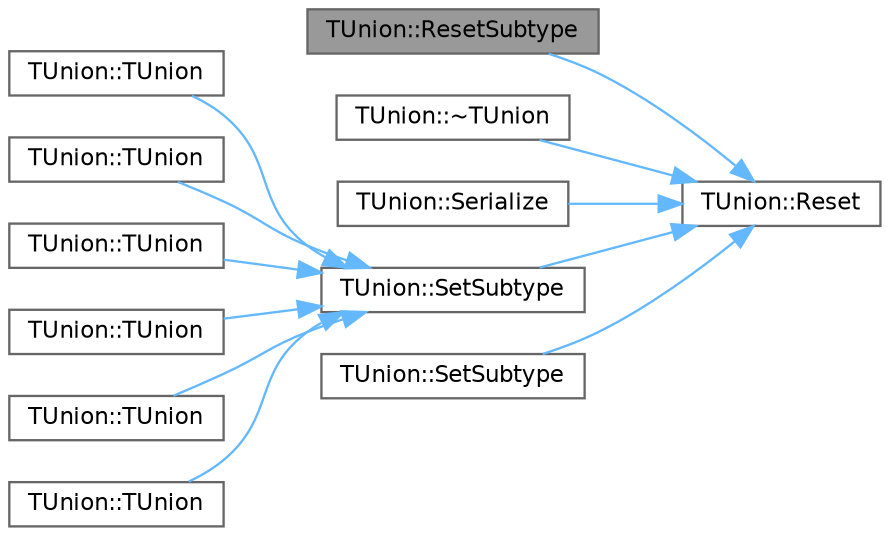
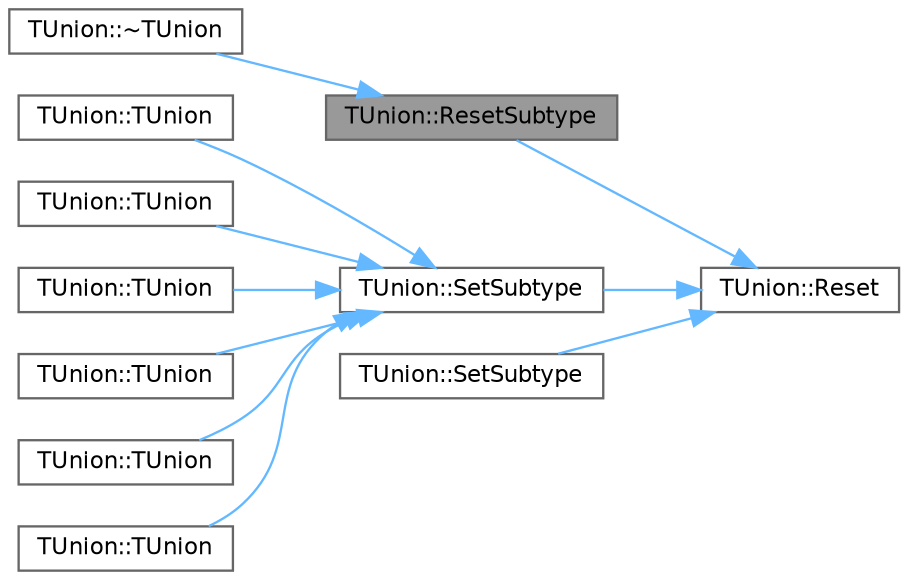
(606, 158) -> (287, 72)
(453, 204) -> none
